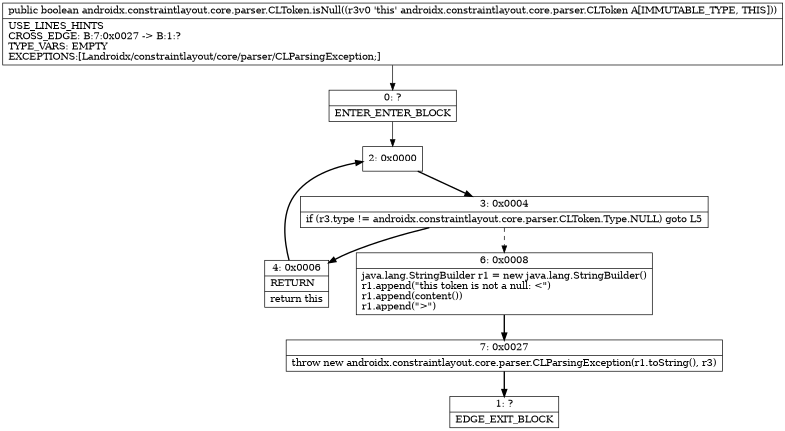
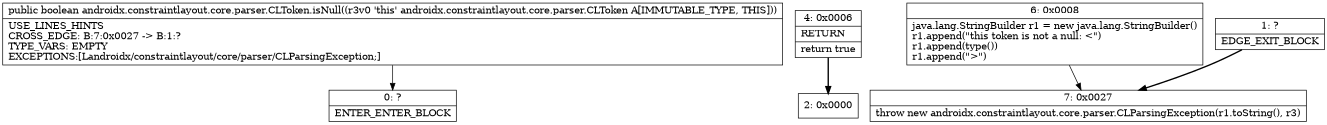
(393, 131) -> none
(504, 212) -> none
(412, 296) -> (955, 47)
(297, 299) -> (828, 49)
(504, 324) -> (1074, 74)
(504, 380) -> (1195, 71)
